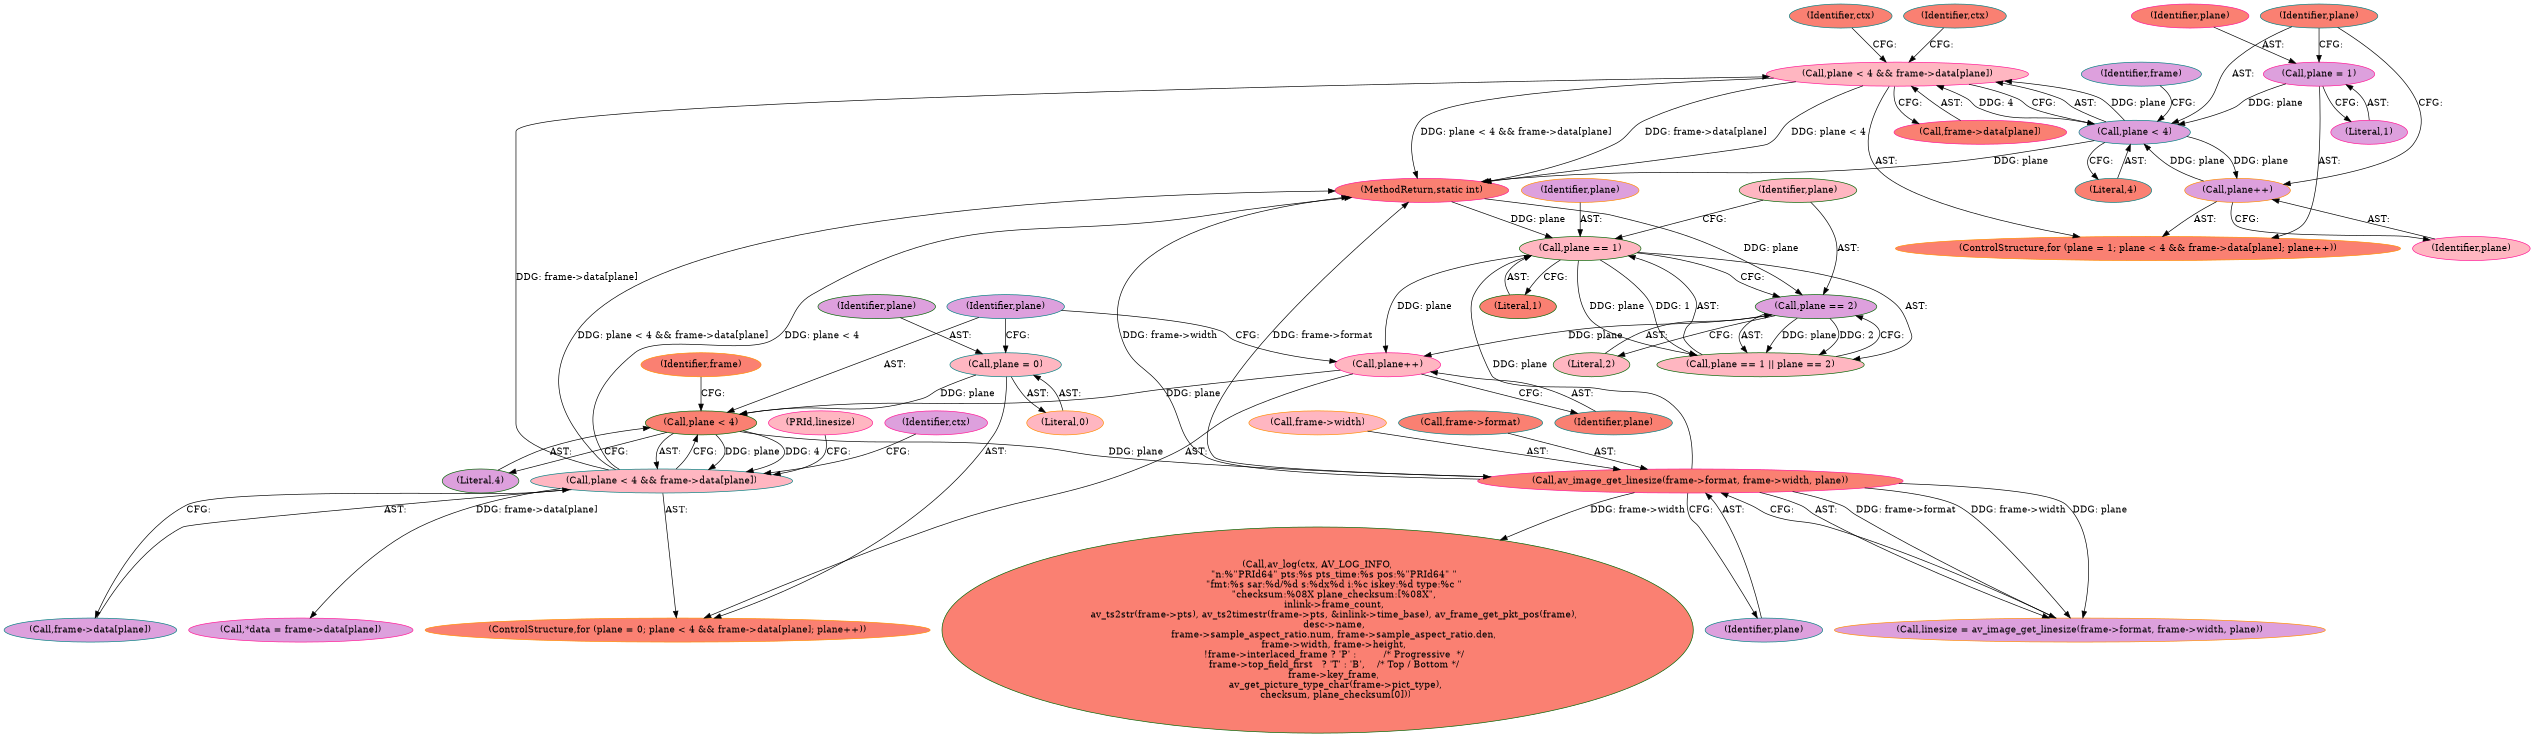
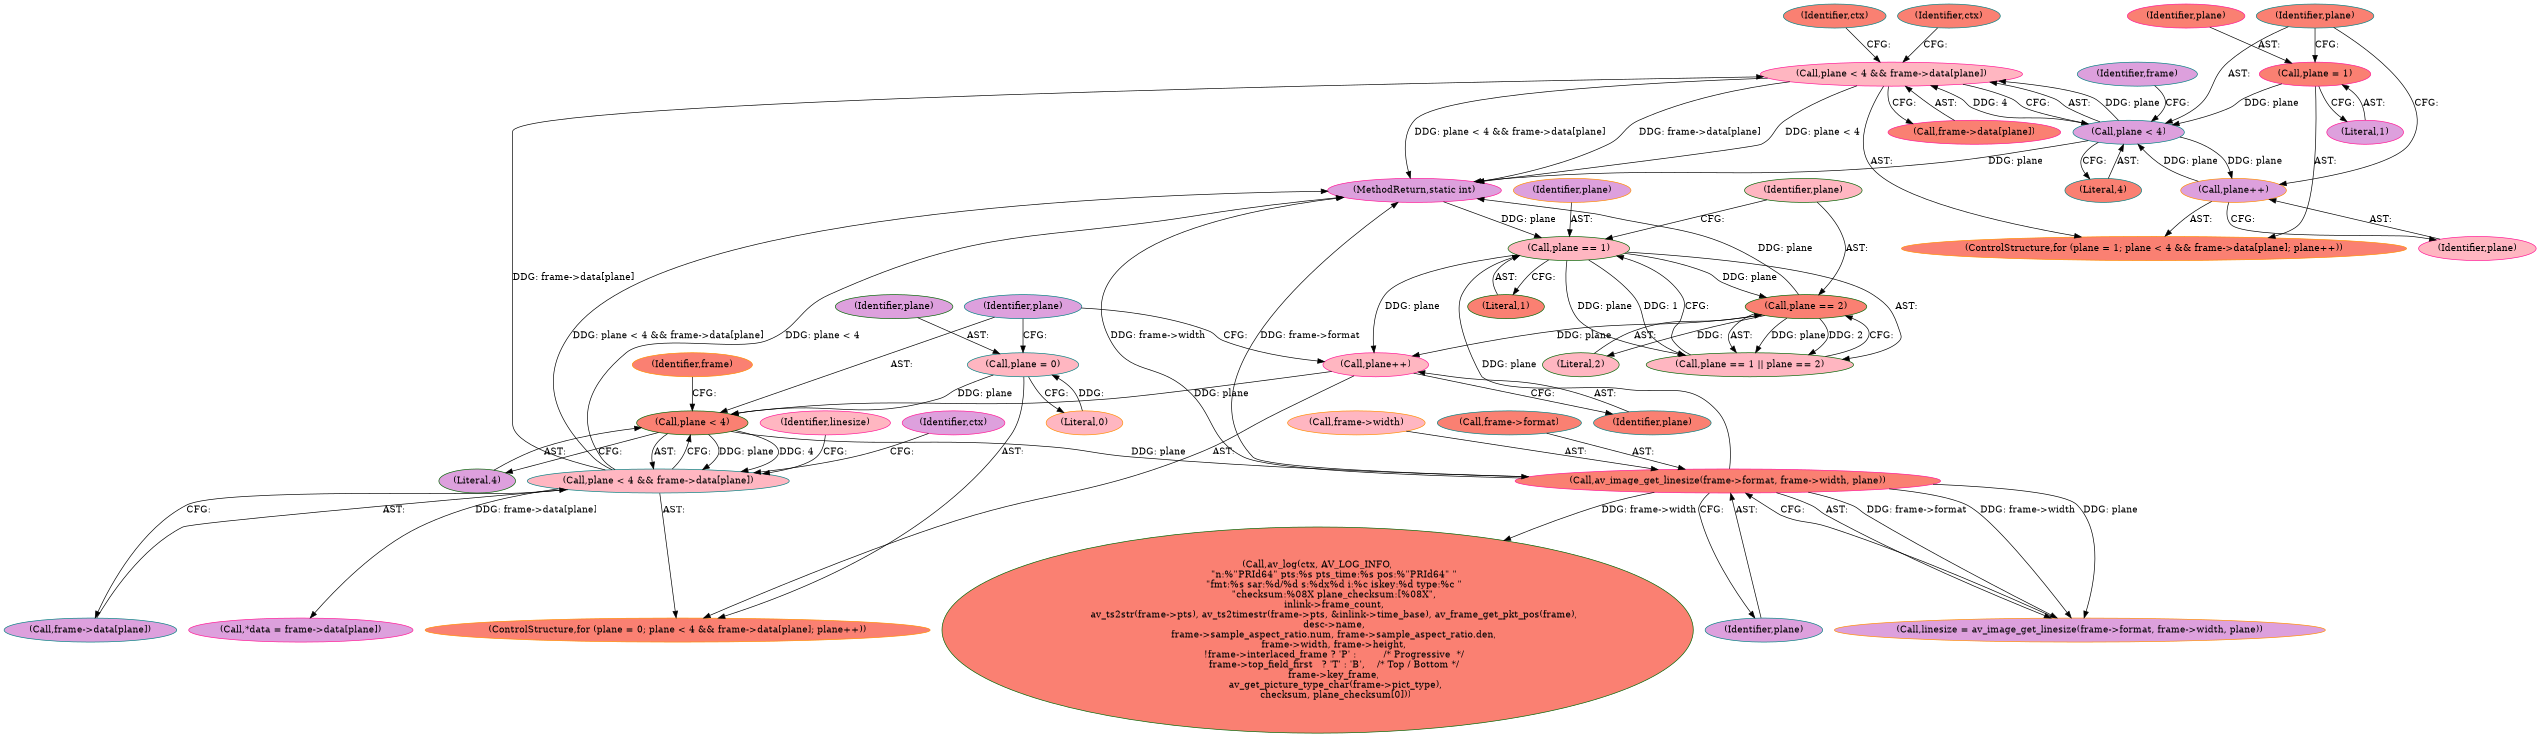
(2319, 74) -> (2315, 74)
(1422, 190) -> (1414, 190)
(1647, 224) -> (1642, 223)
(1754, 278) -> (1750, 278)
(1710, 307) -> (1699, 307)
(1816, 307) -> (1806, 307)
(1723, 336) -> (1711, 336)
(1040, 394) -> (1058, 394)
(1072, 394) -> (1093, 394)
(821, 423) -> (825, 423)
